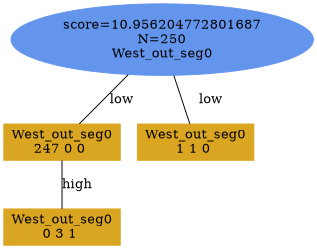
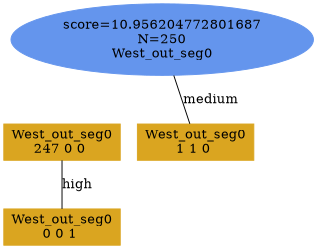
(104, 99) -> none
(211, 100) -> (211, 100)
(62, 227) -> (62, 227)
